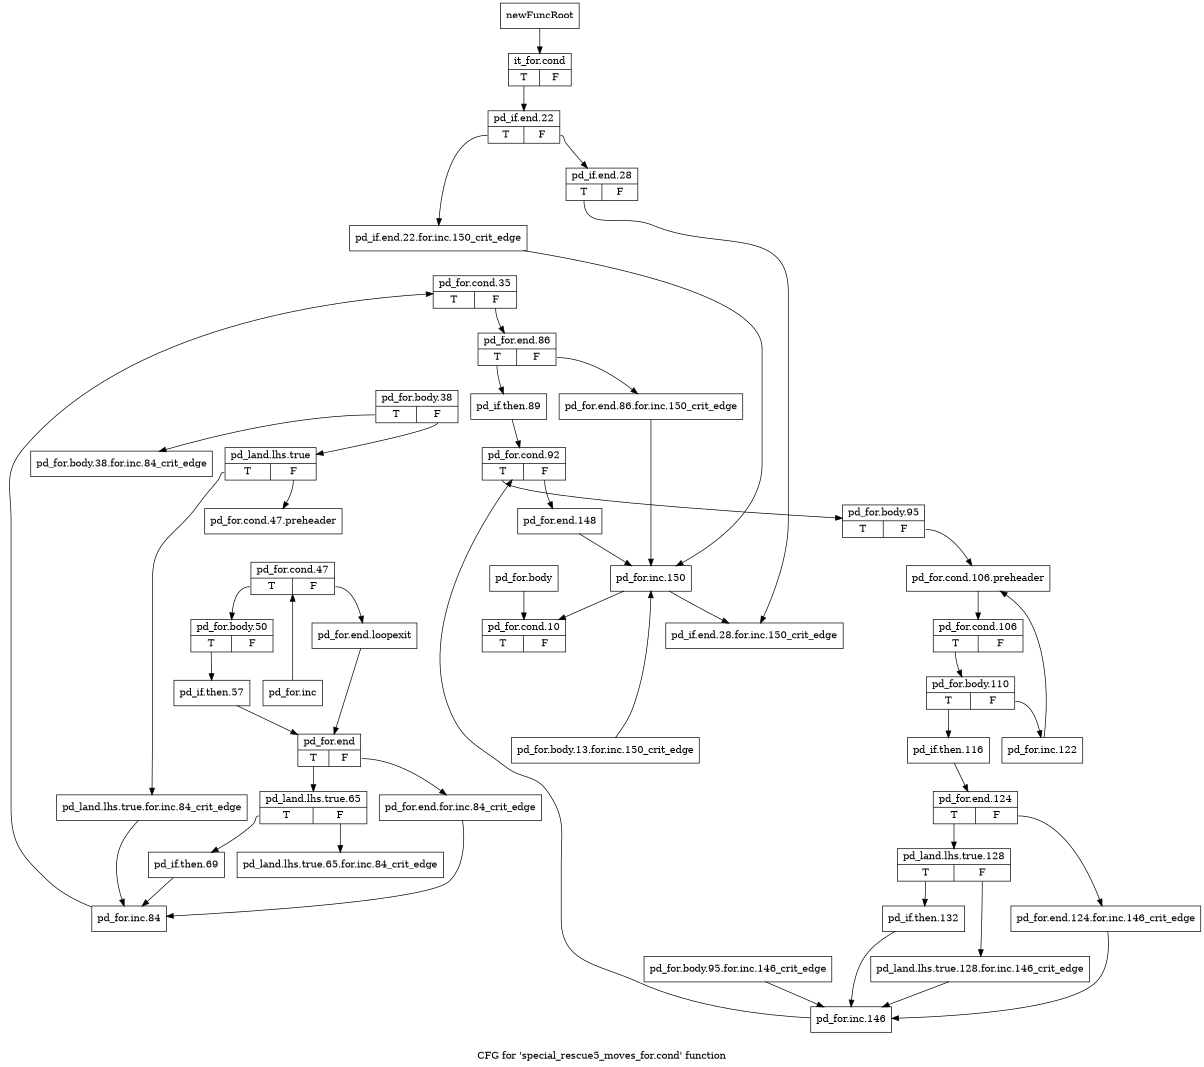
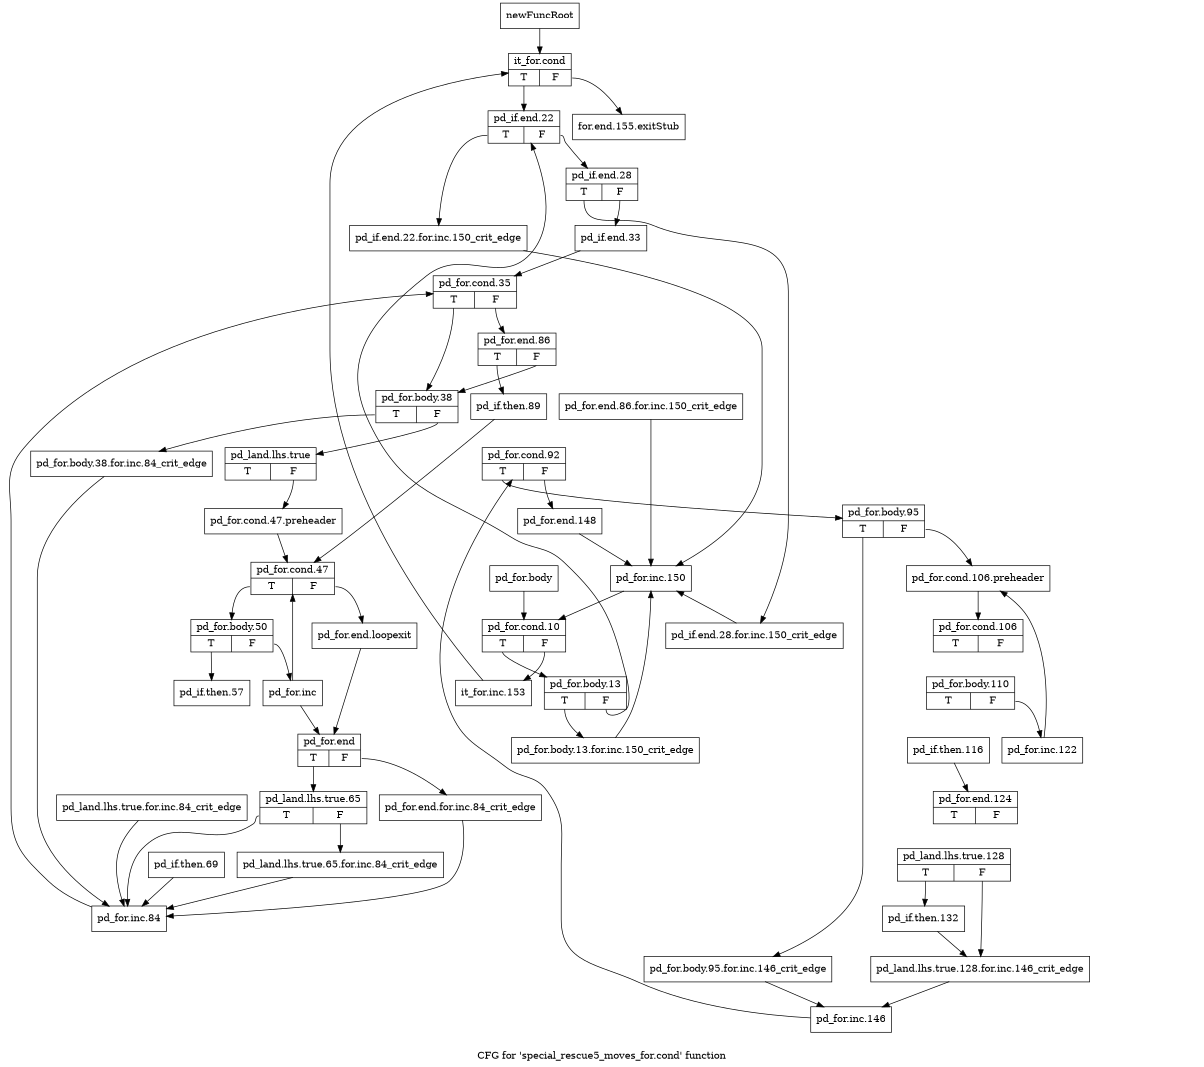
none -> (629, 127)
none -> (611, 238)
none -> (446, 348)
(597, 368) -> (504, 377)
(515, 430) -> (408, 490)
none -> (281, 545)
(696, 606) -> (710, 608)
(153, 617) -> none
none -> (284, 657)
(956, 662) -> none
none -> (37, 690)
none -> (494, 693)
none -> (585, 693)
(264, 719) -> (308, 717)
(948, 720) -> none
none -> (863, 766)
(954, 833) -> none
(240, 835) -> (175, 833)
none -> (233, 892)
(1106, 919) -> none
(863, 959) -> (949, 942)
